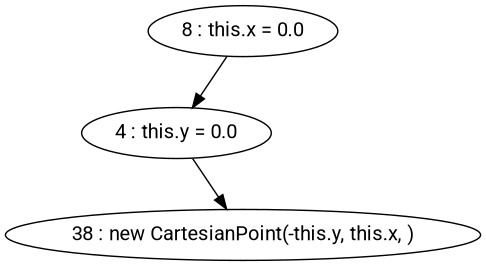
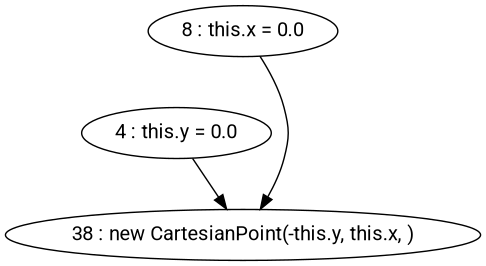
(214, 76) -> (288, 125)
